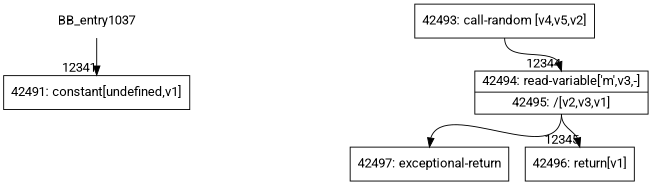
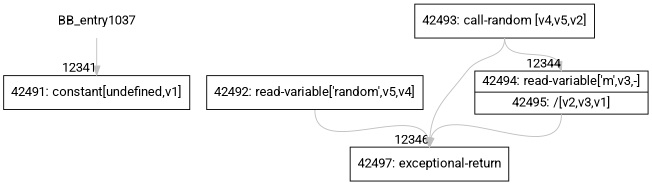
(97, 52) -> (97, 52)
(528, 54) -> (528, 54)
none -> (459, 81)
none -> (315, 93)
(500, 132) -> (500, 132)
(580, 164) -> none
